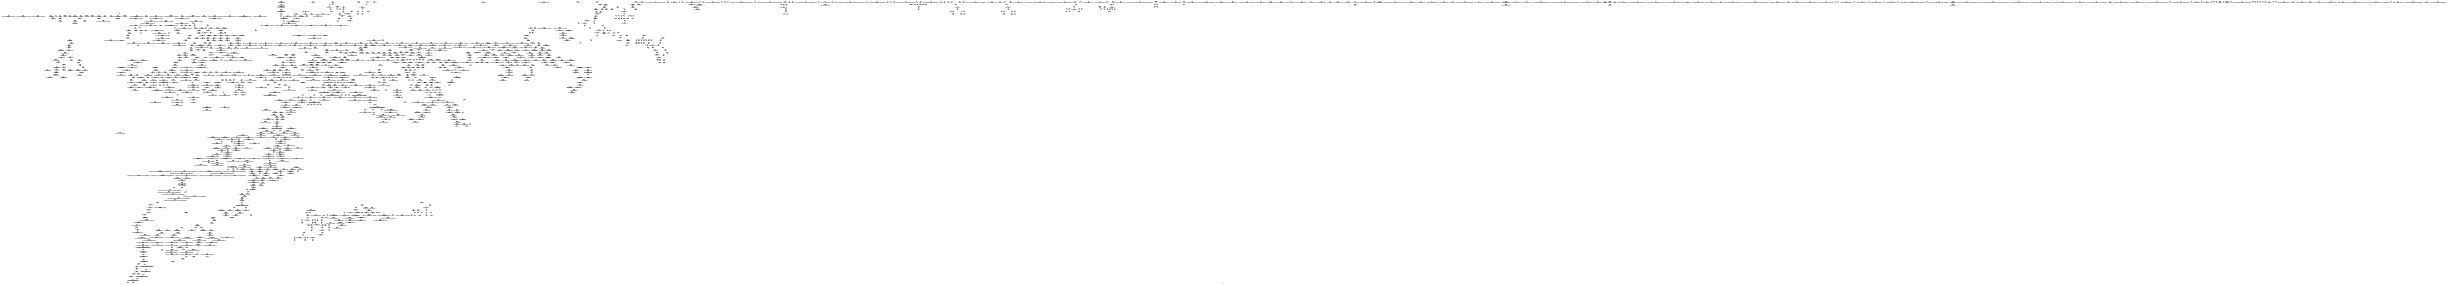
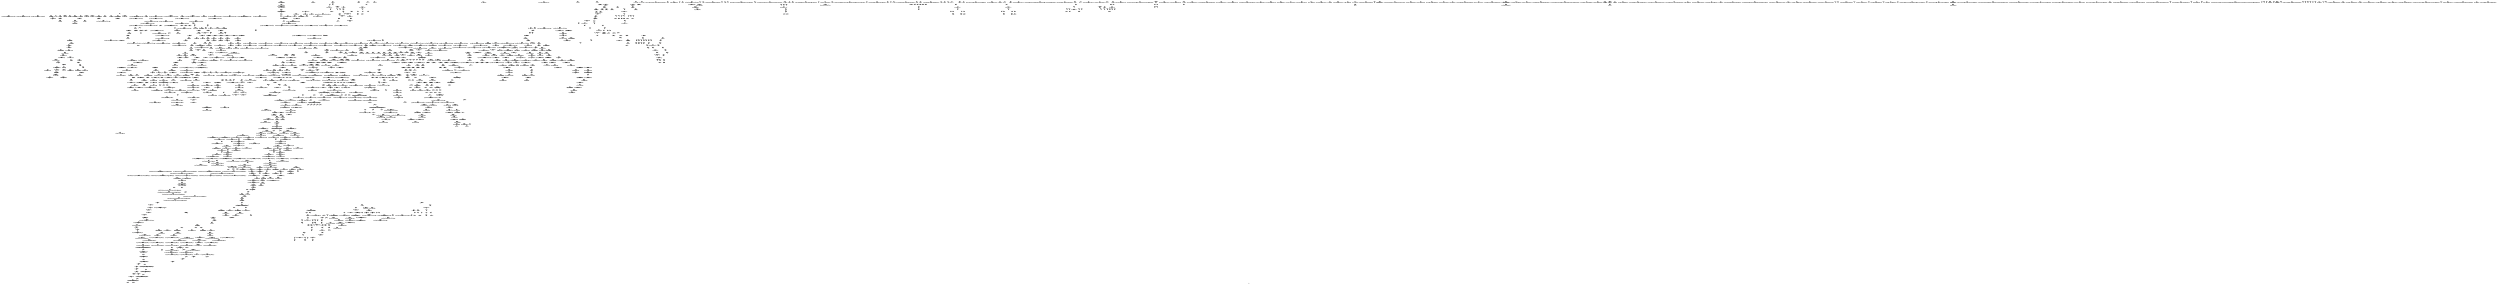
none -> (2235, 2)
